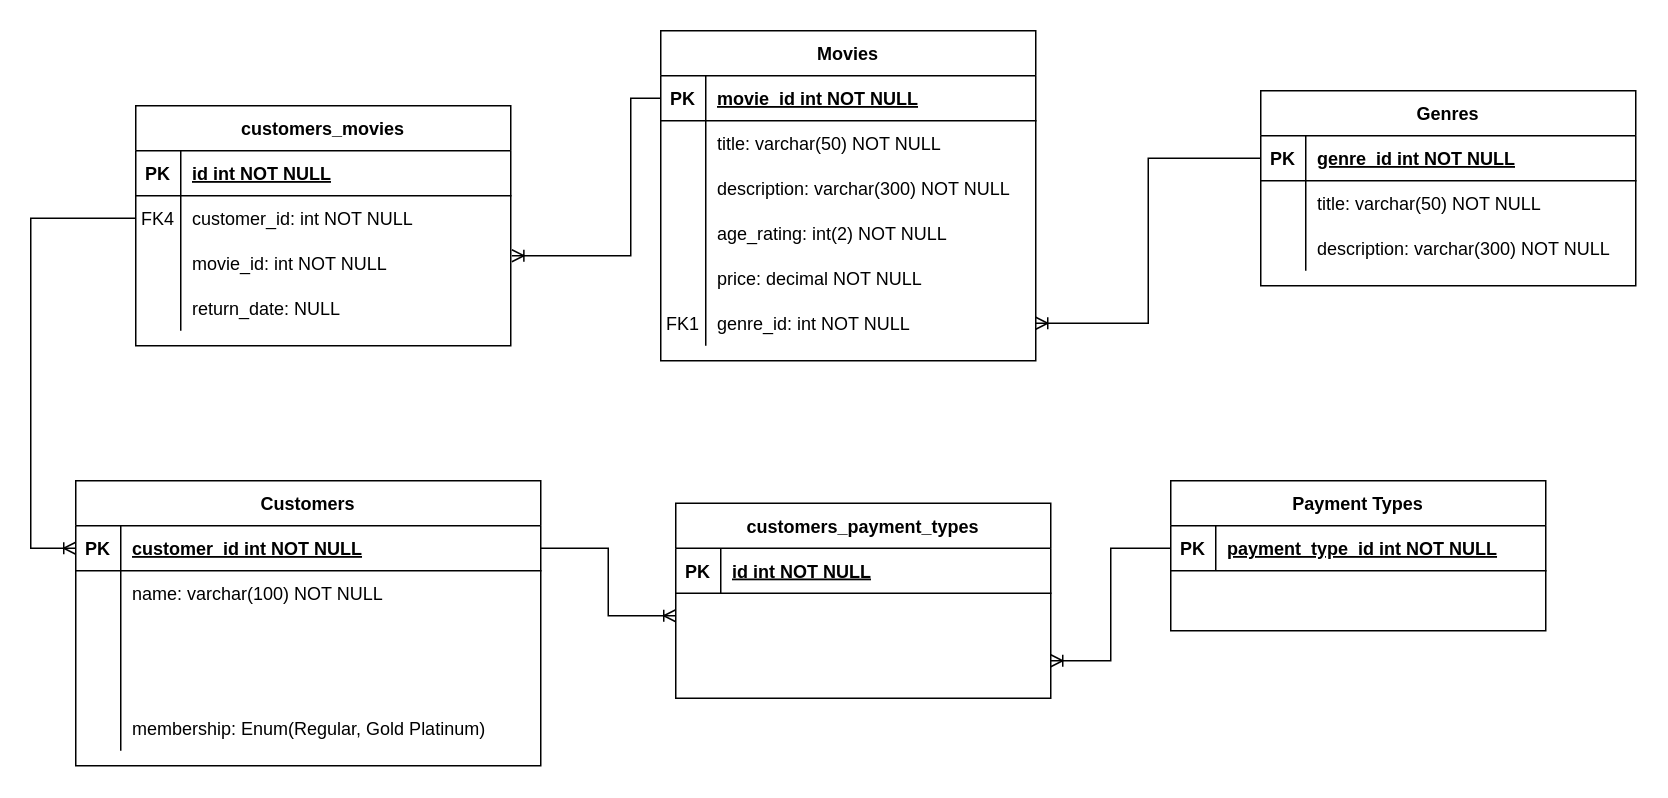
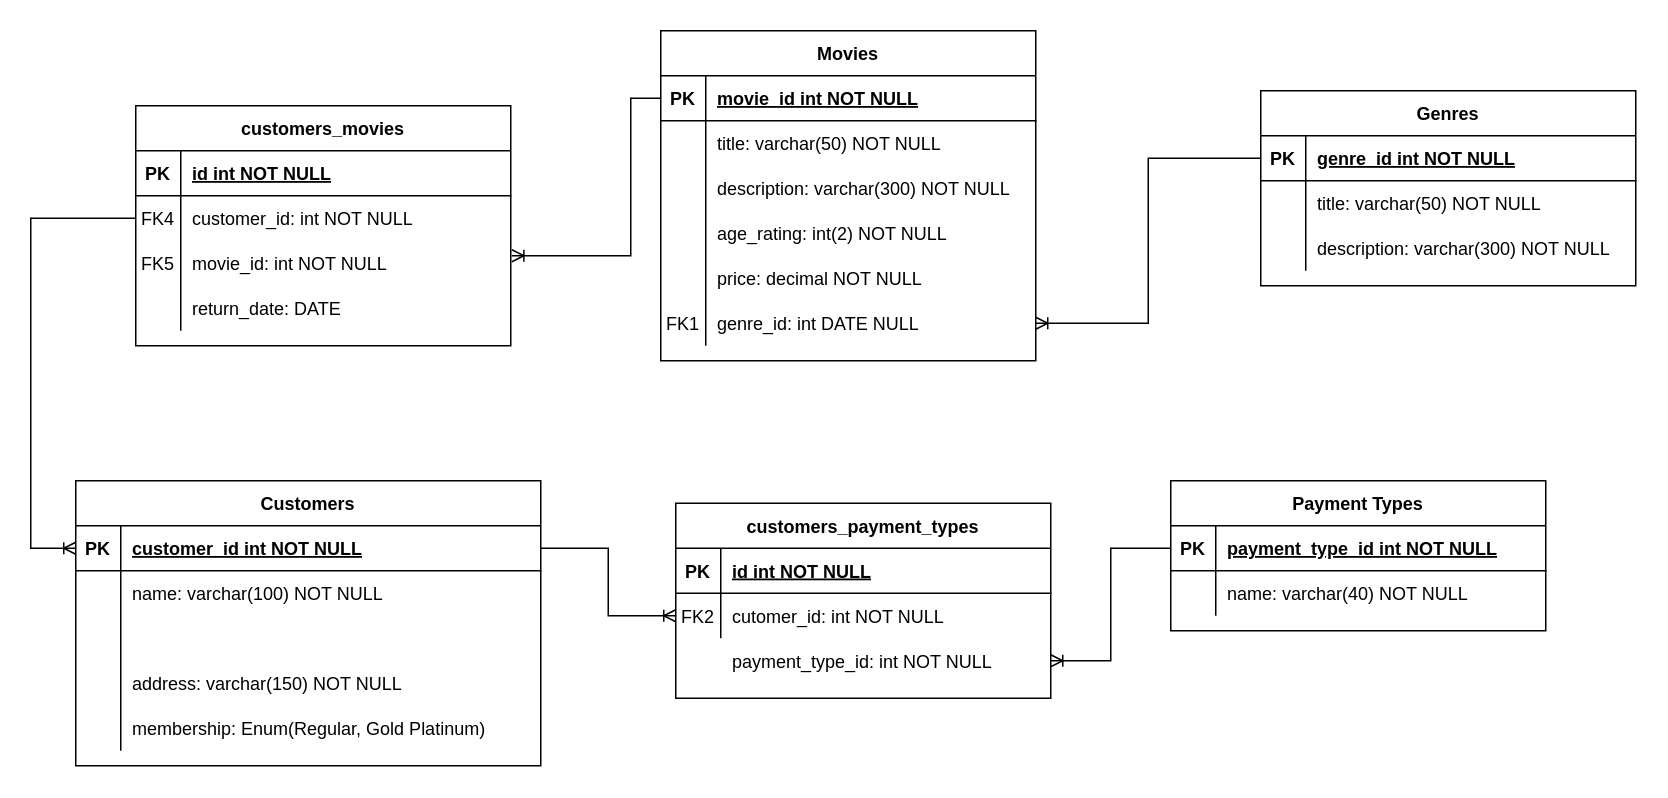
none -> (158, 263)
(273, 309) -> (273, 309)
(814, 324) -> (819, 324)
none -> (1381, 593)
none -> (698, 616)
none -> (886, 616)
none -> (886, 661)
none -> (331, 683)
